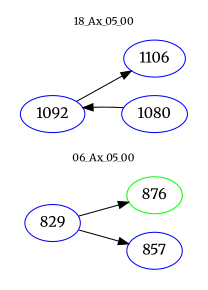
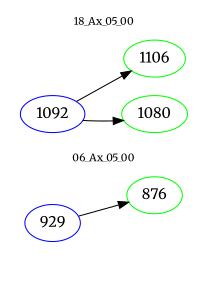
(155, 59) -> (155, 59)
(108, 107) -> (98, 121)
(155, 114) -> (155, 114)
(53, 223) -> (53, 223)
(155, 251) -> none
